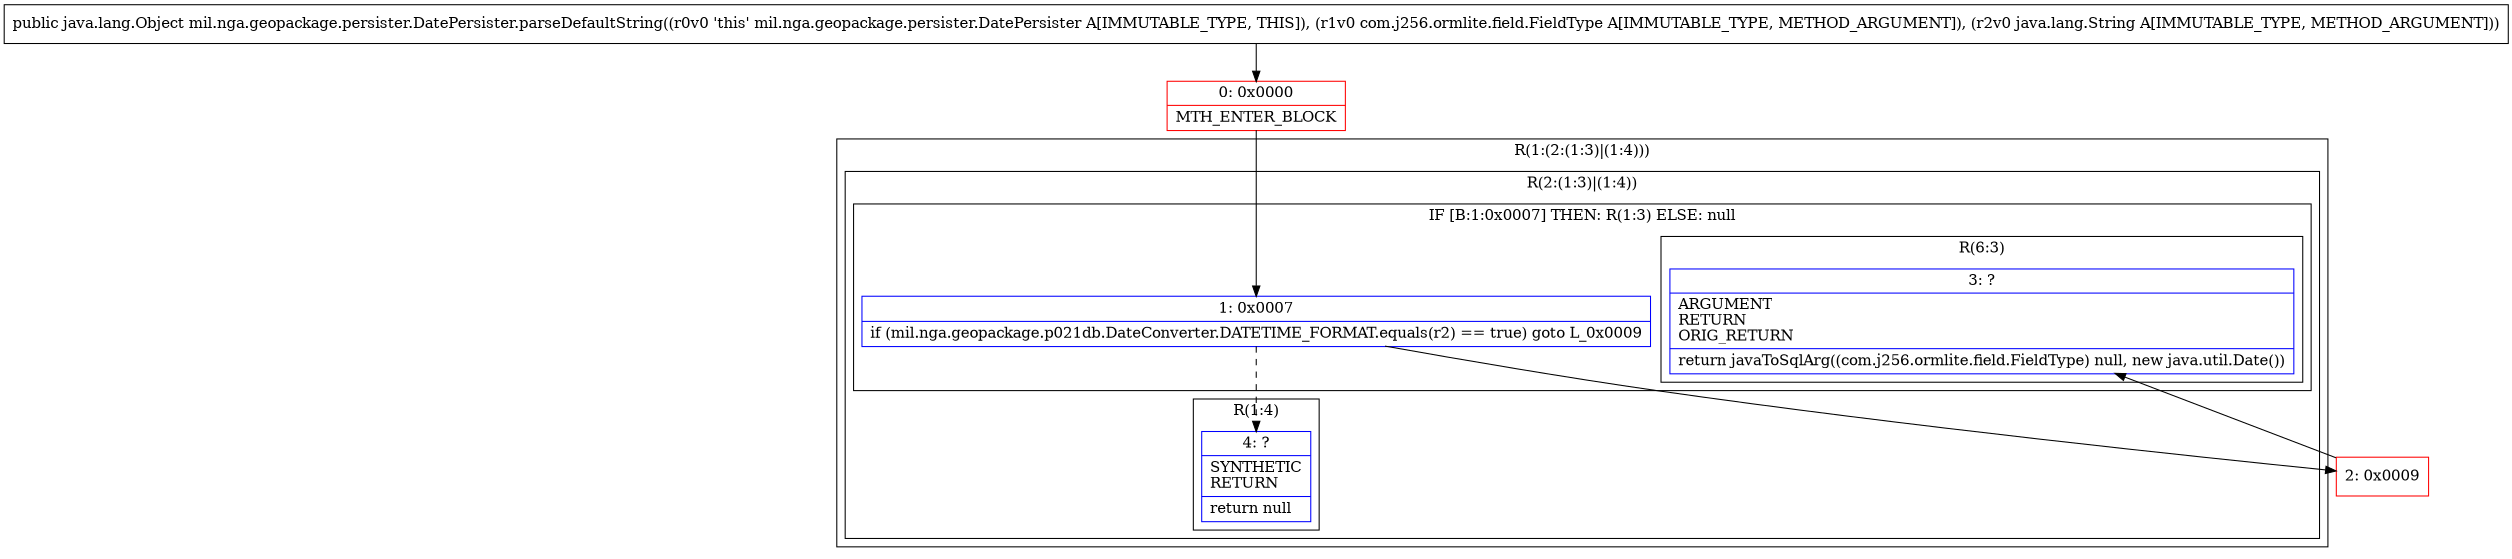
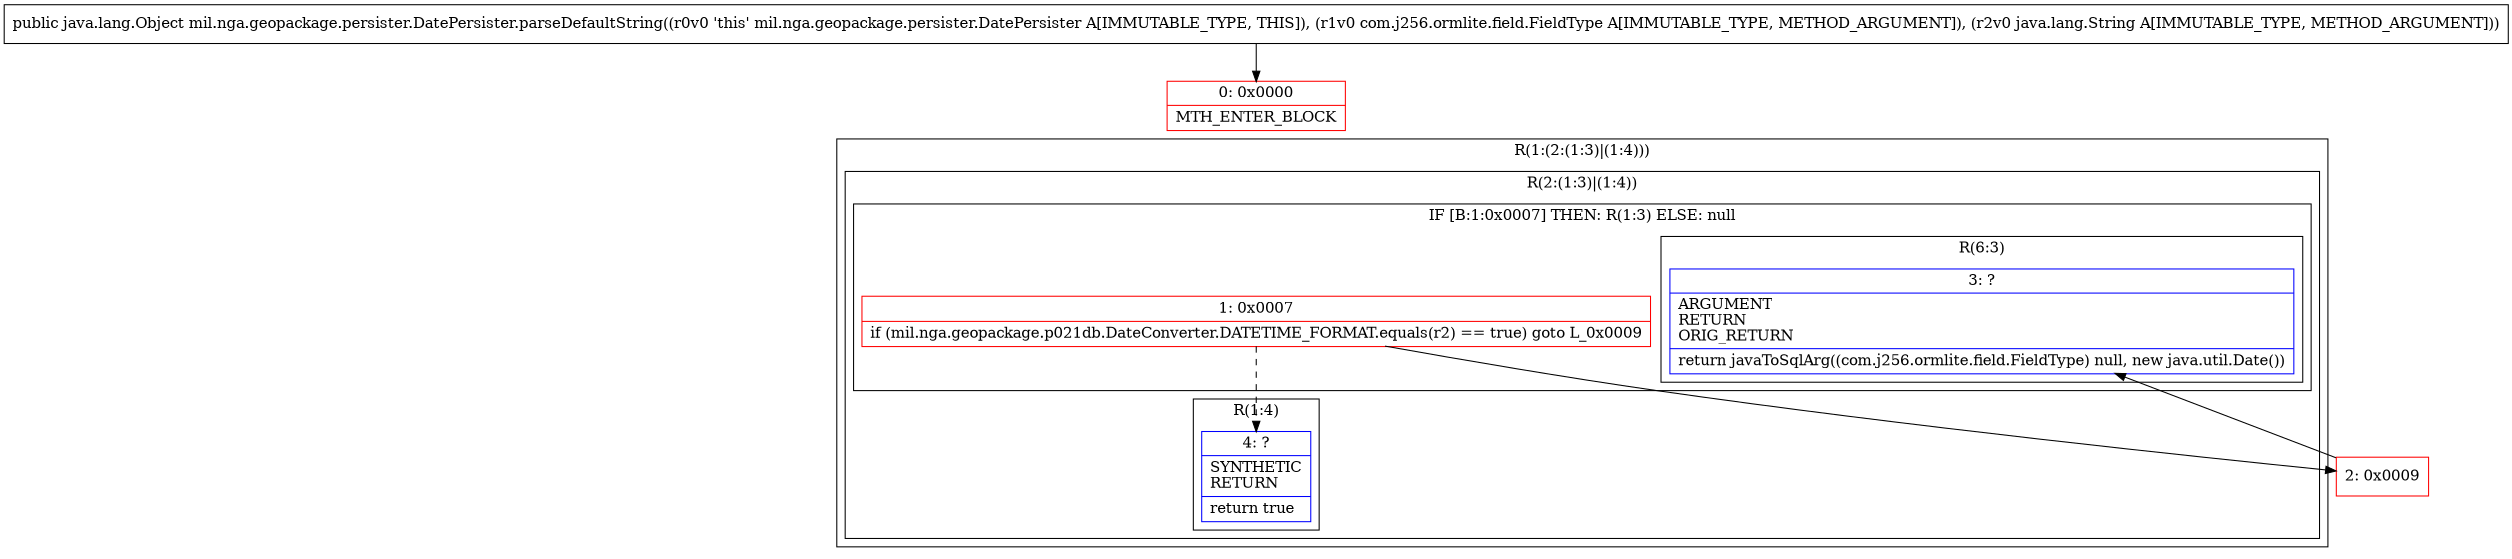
(1256, 212) -> none
(1256, 321) -> (1256, 321)
(1251, 509) -> (1253, 509)
